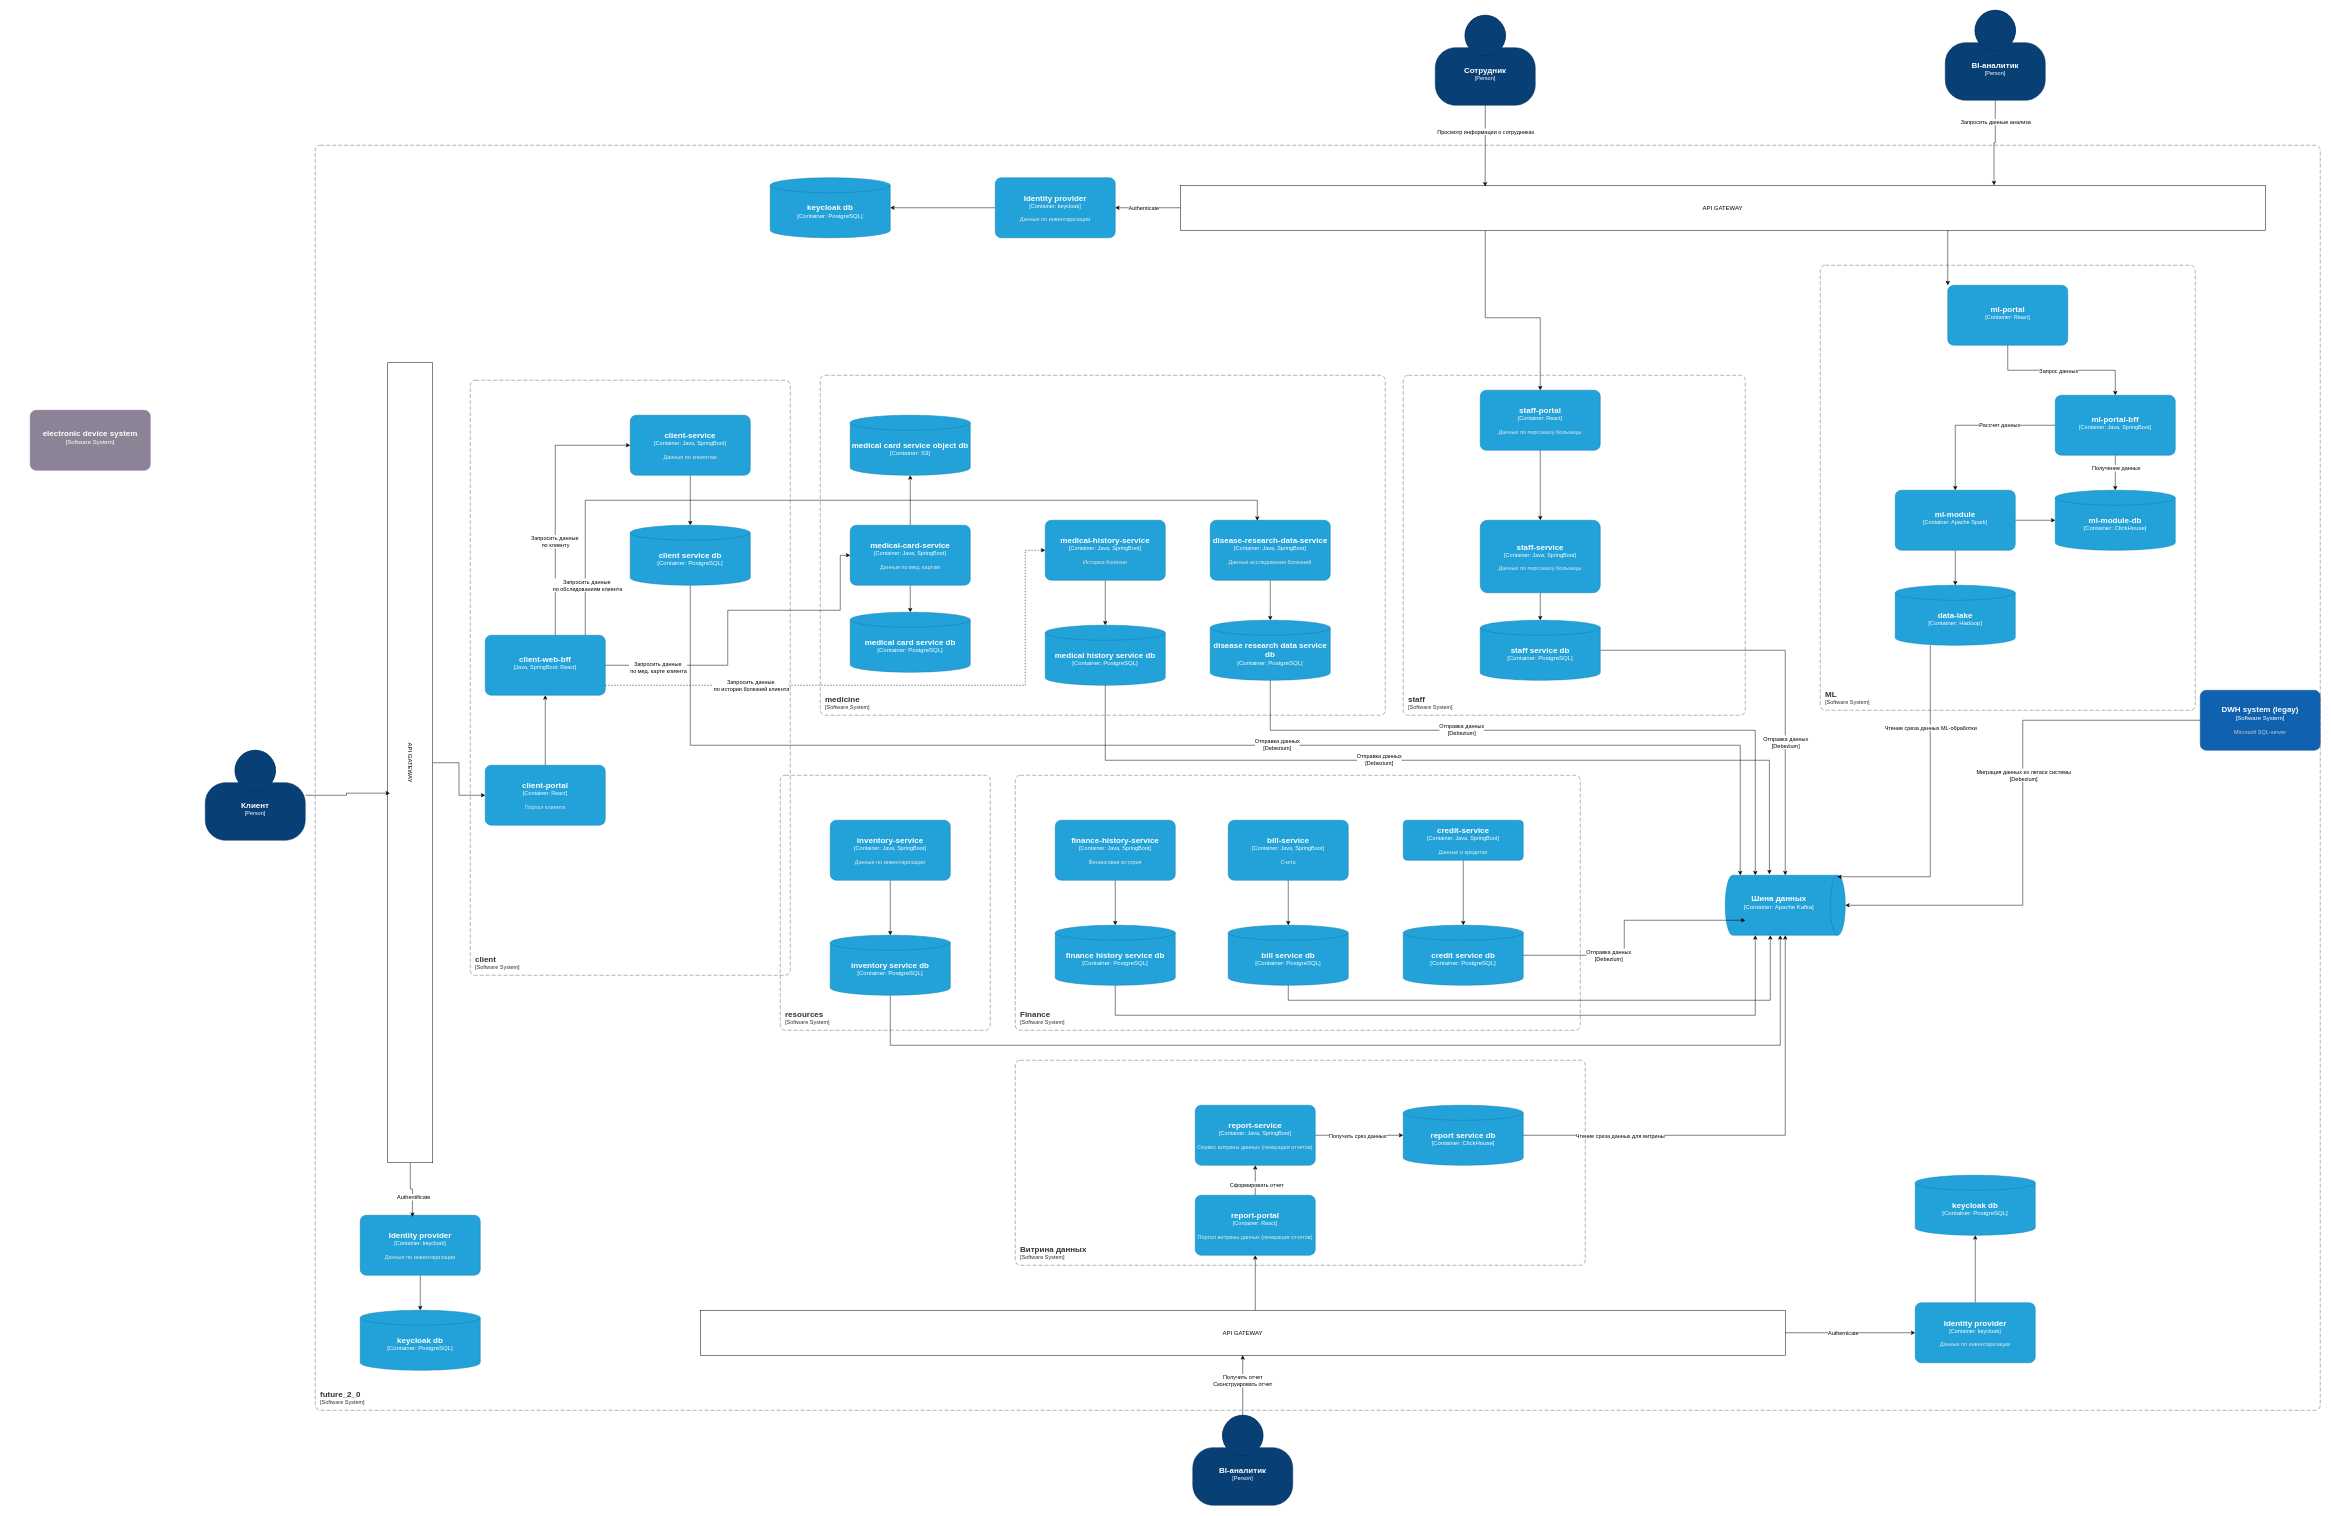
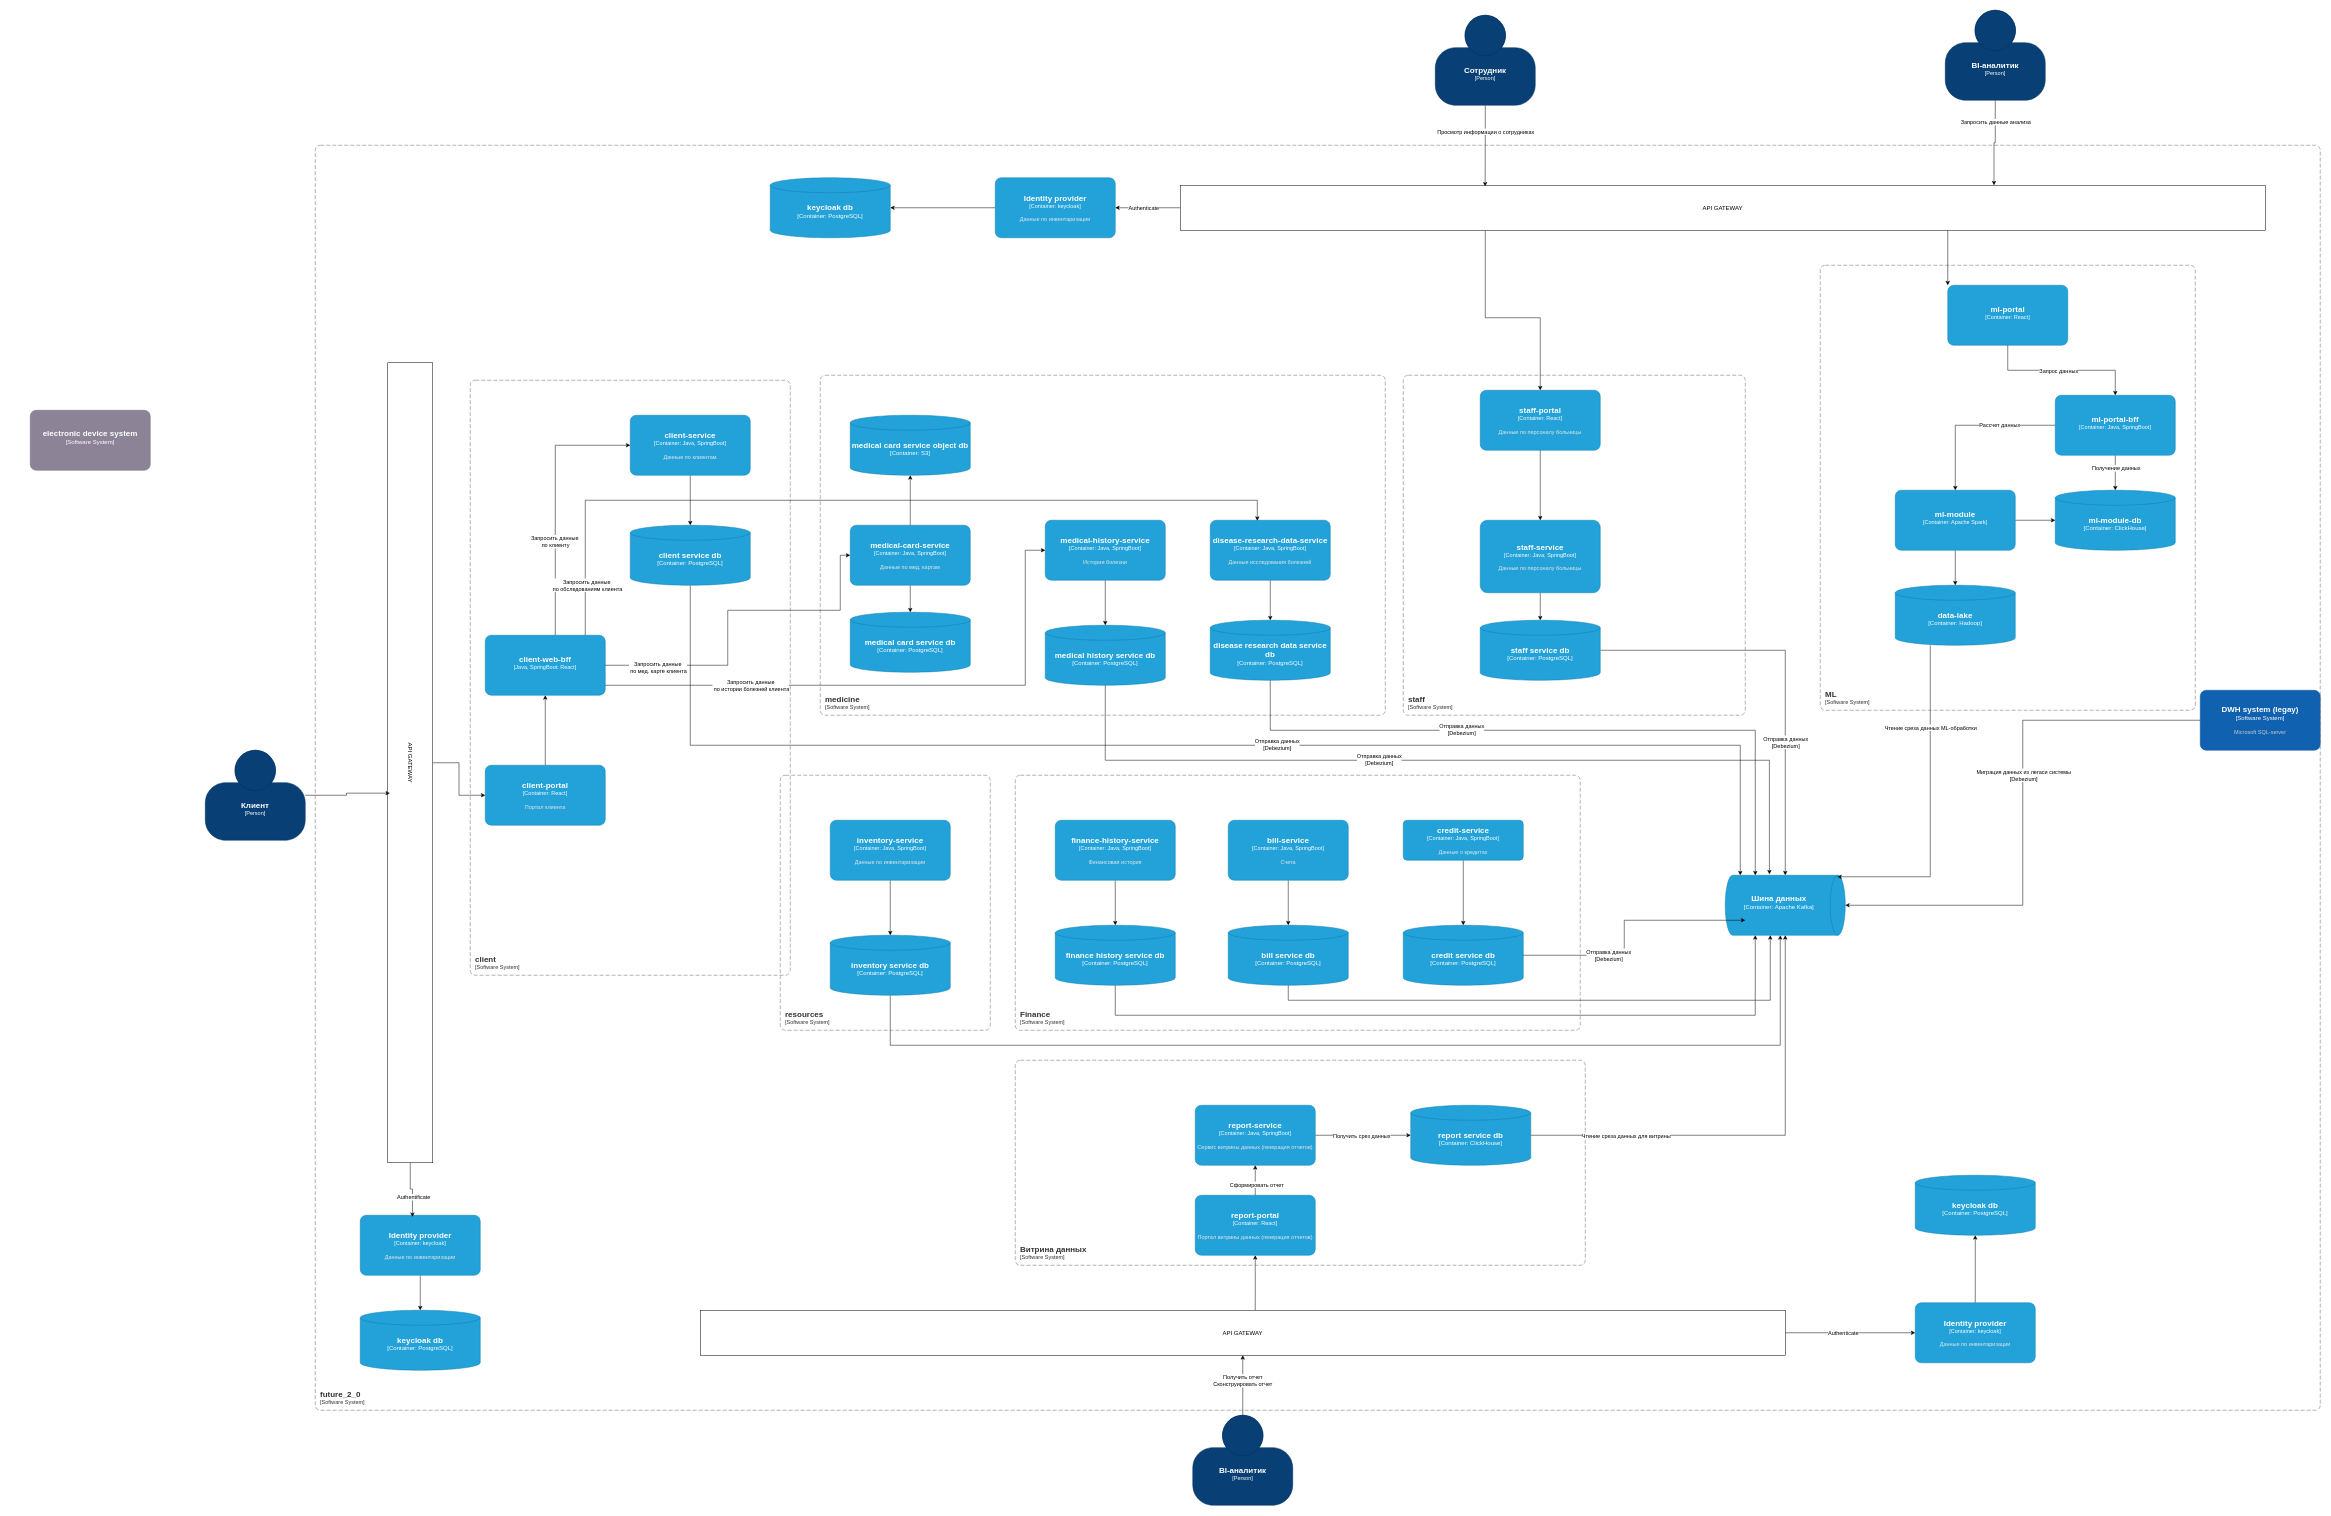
(981, 685) -> (981, 685)
(1463, 1135) -> (1471, 1135)
